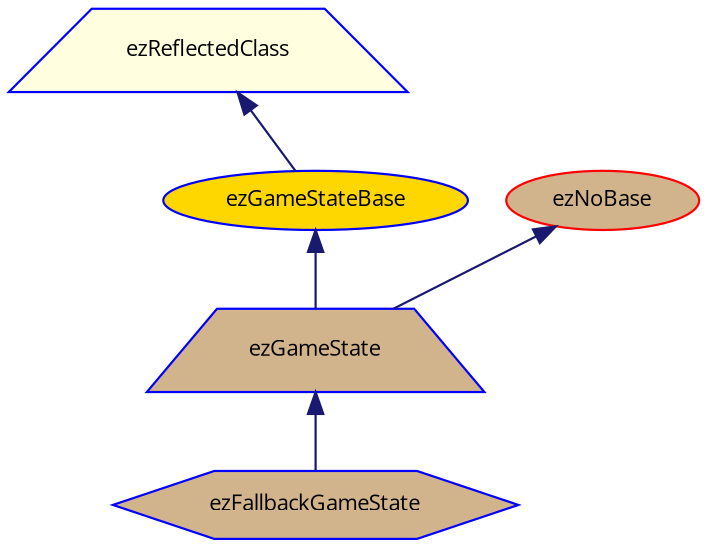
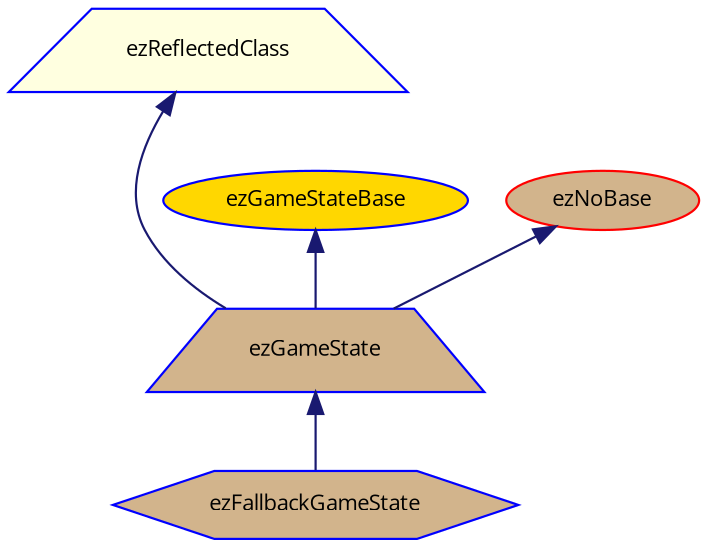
(273, 141) -> (143, 225)
